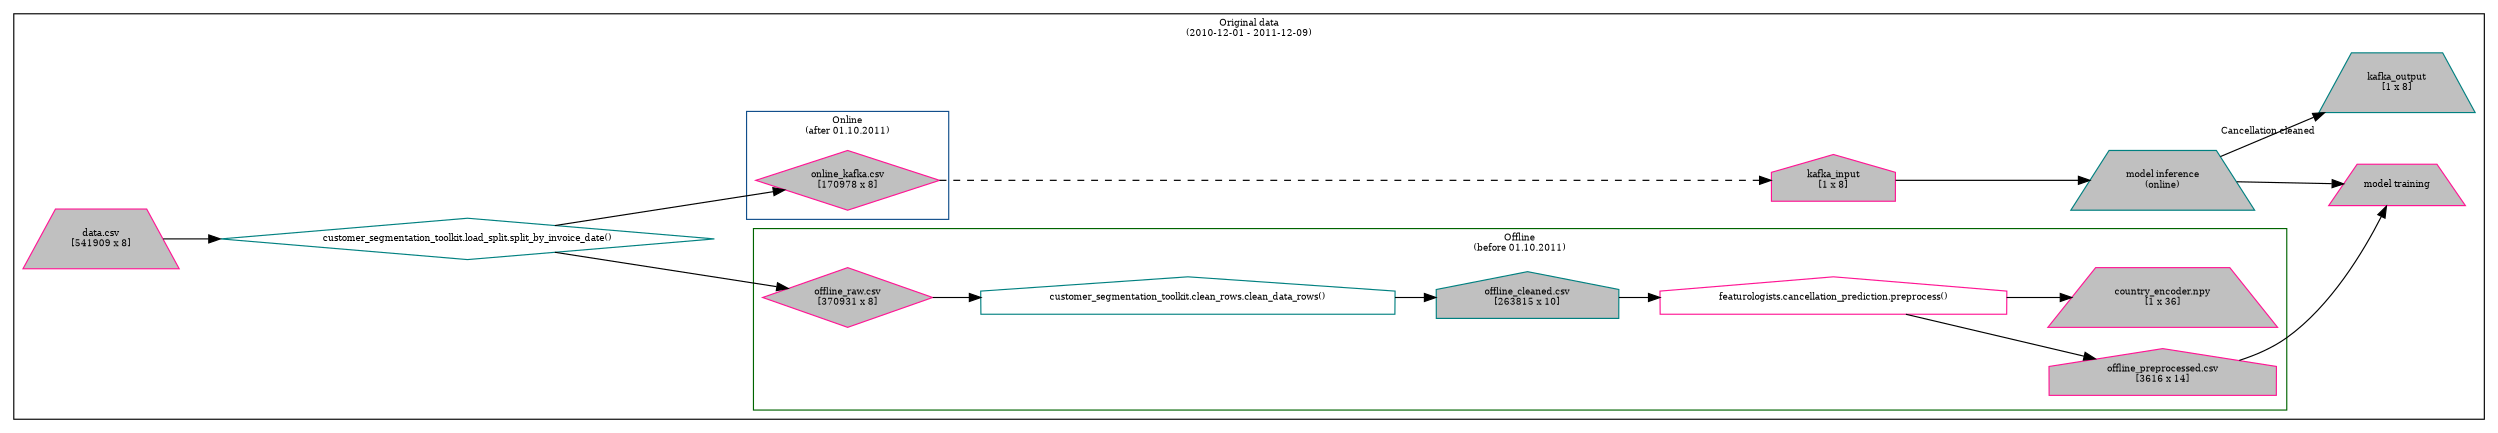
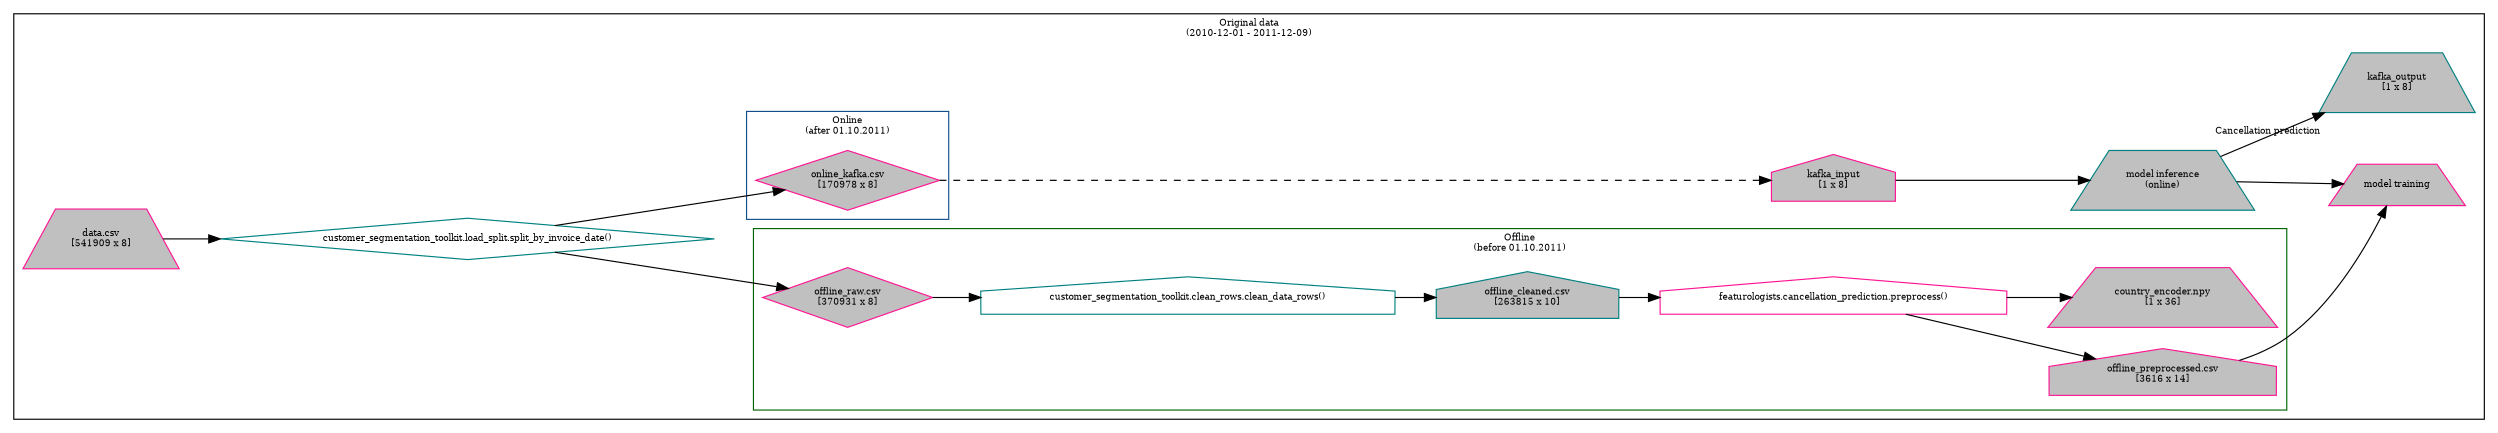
(2268, 132) -> (2268, 132)
